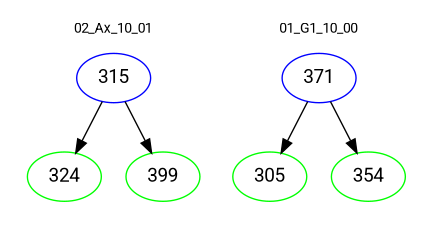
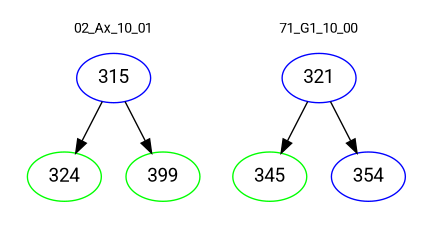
(319, 29) -> (319, 29)
(319, 78) -> (319, 78)
(270, 177) -> (270, 177)
(368, 177) -> (368, 177)
